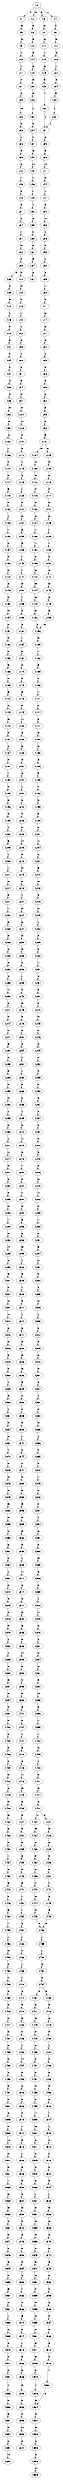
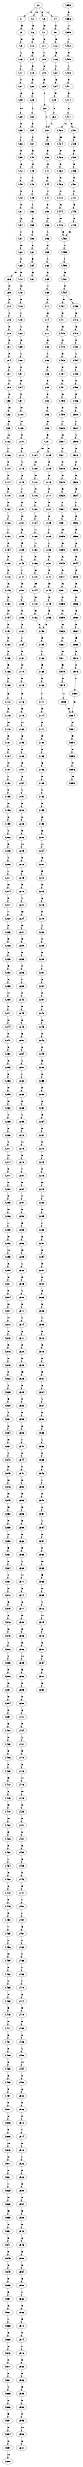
(38, 1693) -> none
